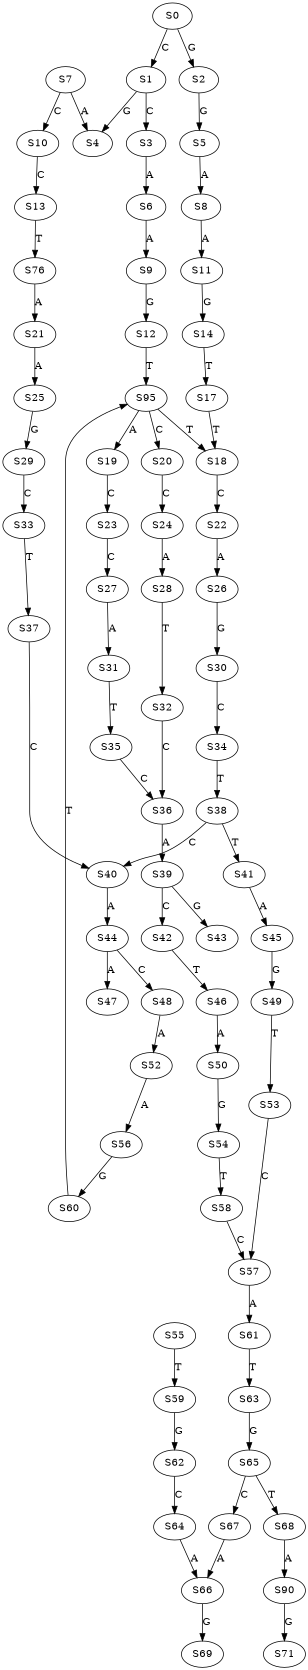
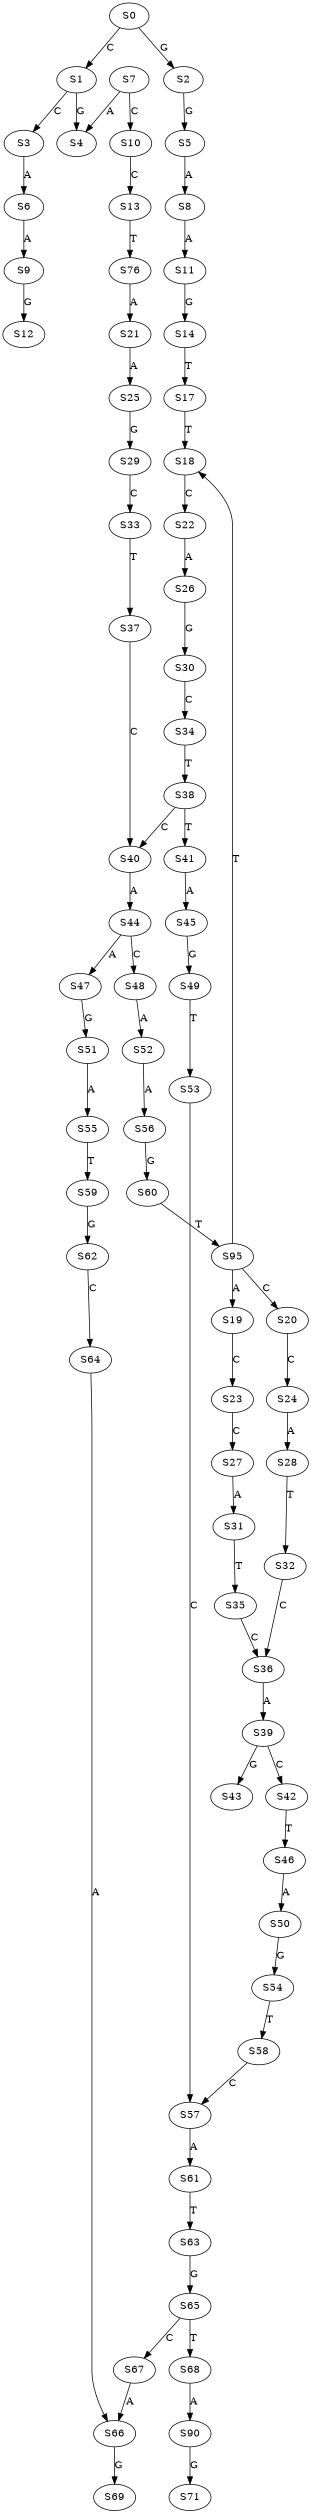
(146, 363) -> none
none -> (88, 1050)
